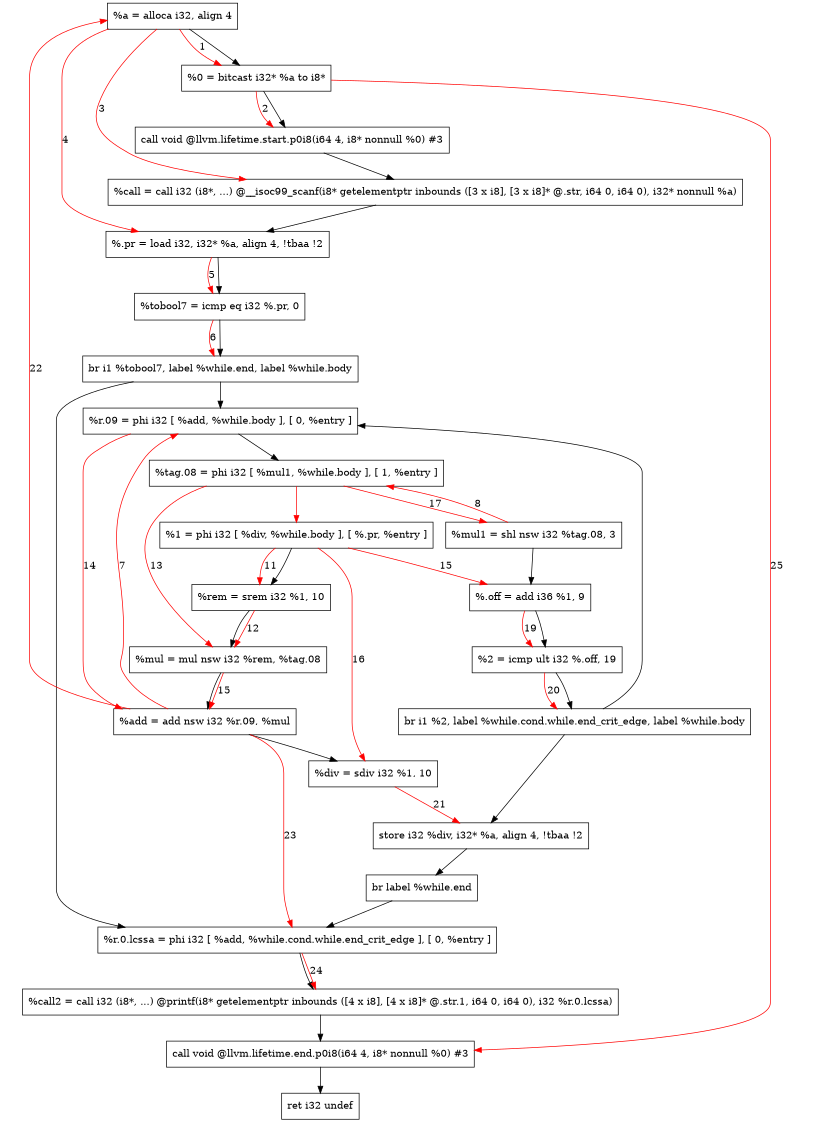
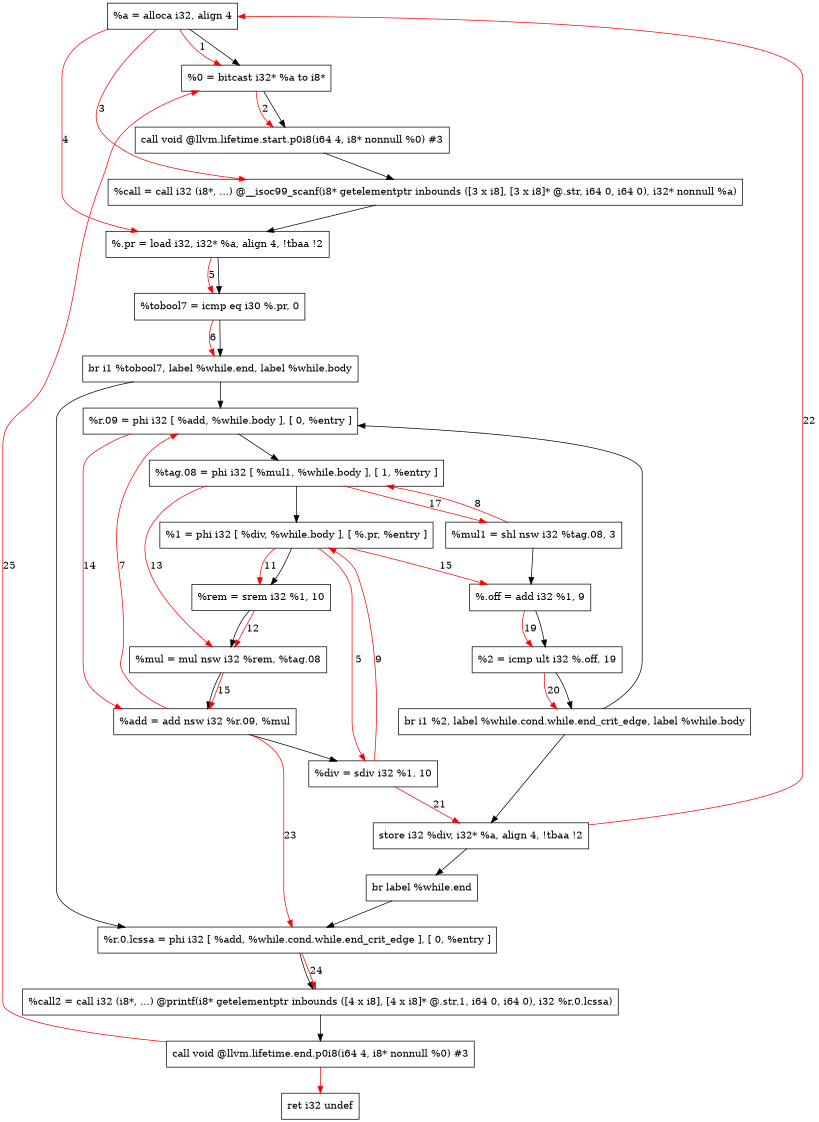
(220, 307) -> (220, 307)
(30, 378) -> (803, 253)
(770, 495) -> (3, 599)
(296, 501) -> (296, 501)
(530, 597) -> (530, 597)
none -> (374, 651)
(359, 660) -> (359, 660)
(320, 1076) -> (320, 1076)
